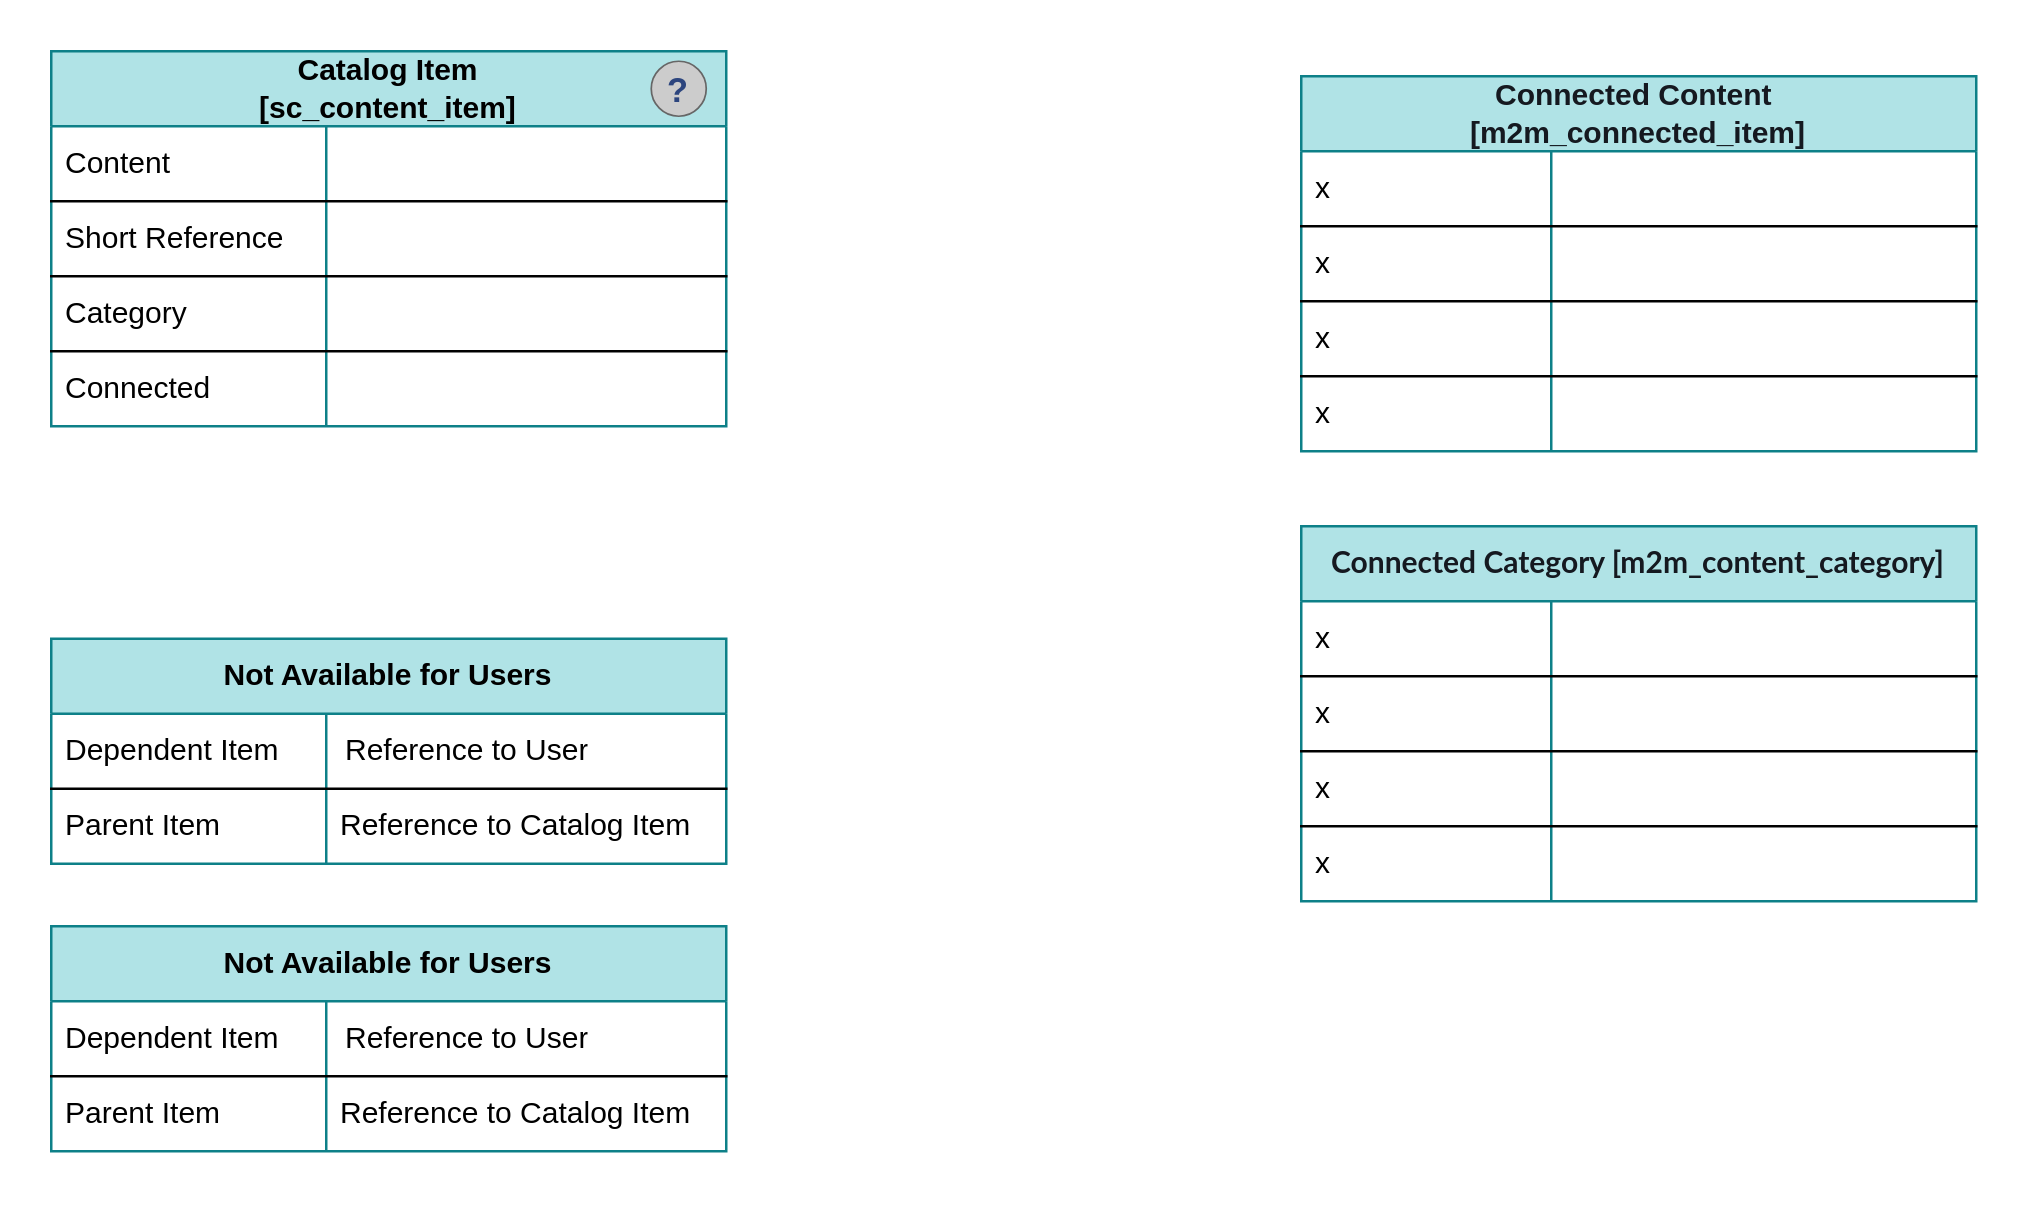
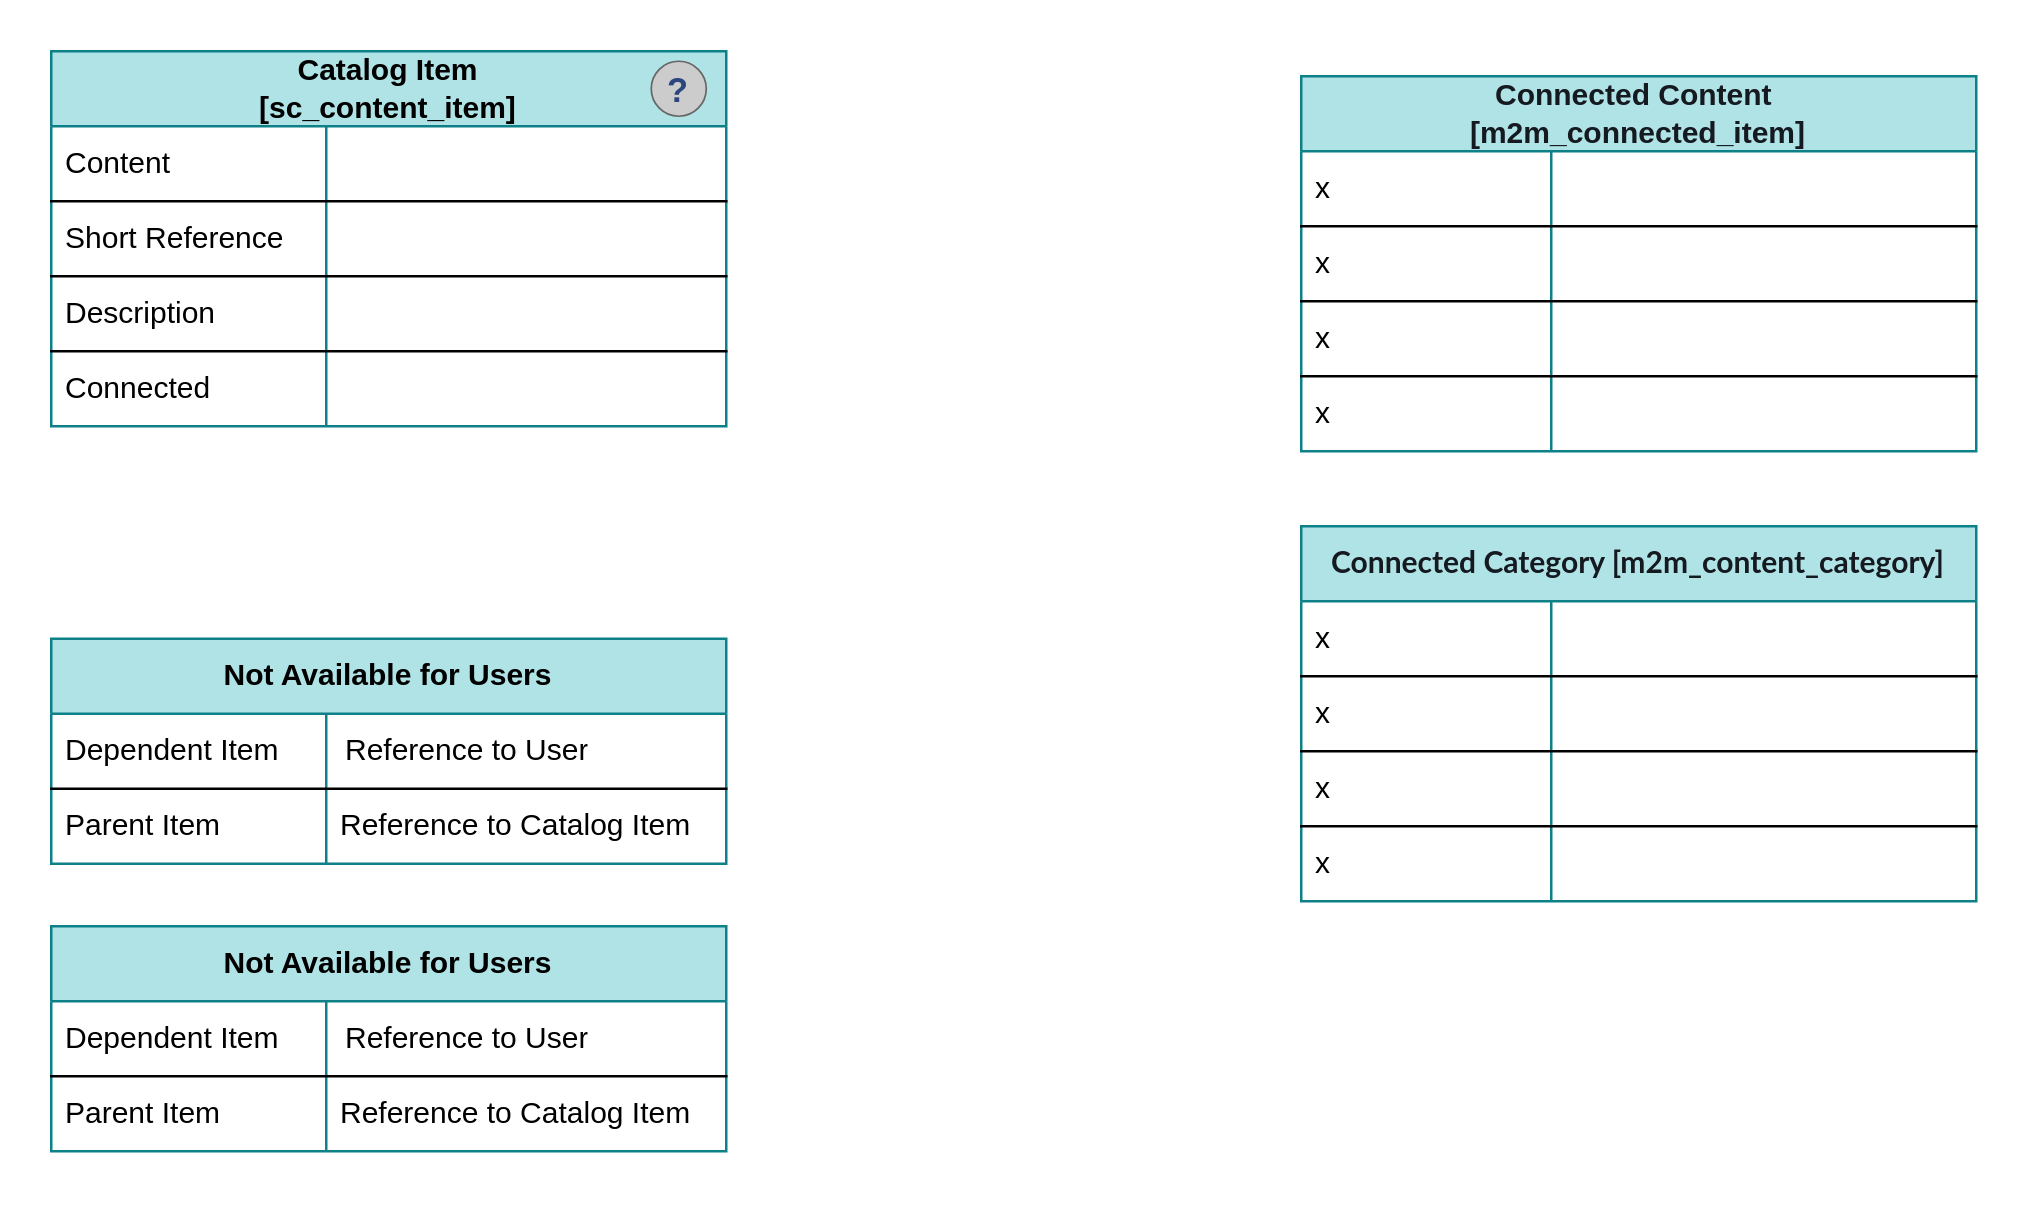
(133, 314) -> (151, 314)
